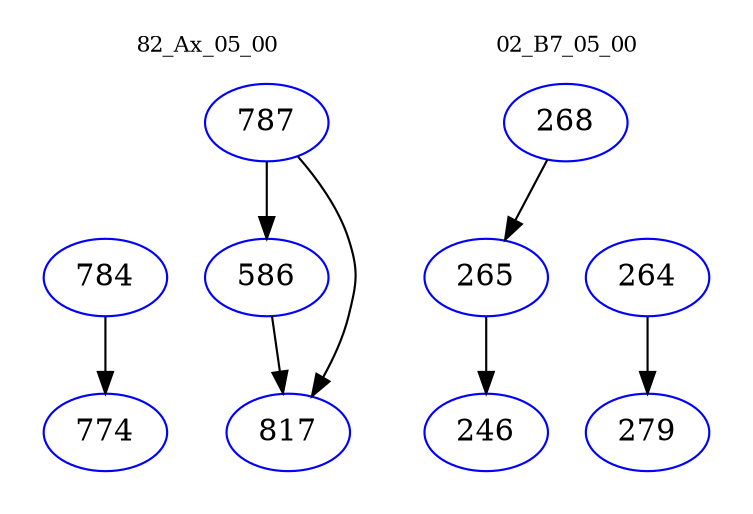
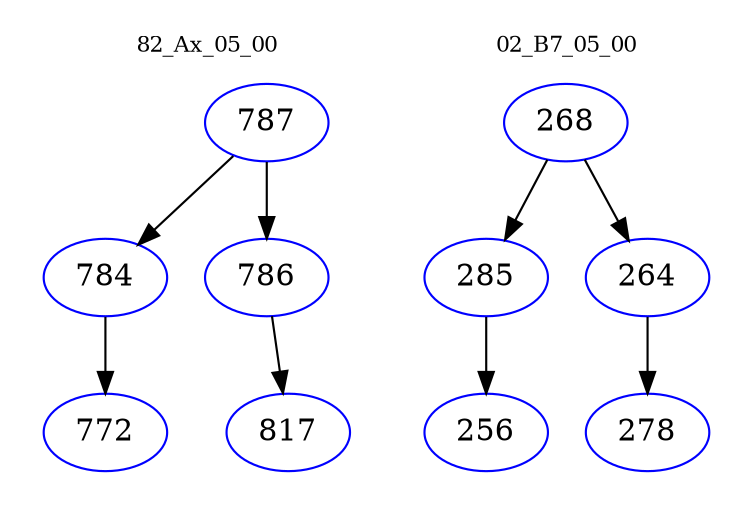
none -> (601, 190)
(354, 262) -> (194, 193)
(267, 278) -> (267, 278)
(486, 278) -> (486, 278)
(105, 432) -> (105, 432)
(486, 432) -> (486, 432)
(648, 432) -> (648, 432)
